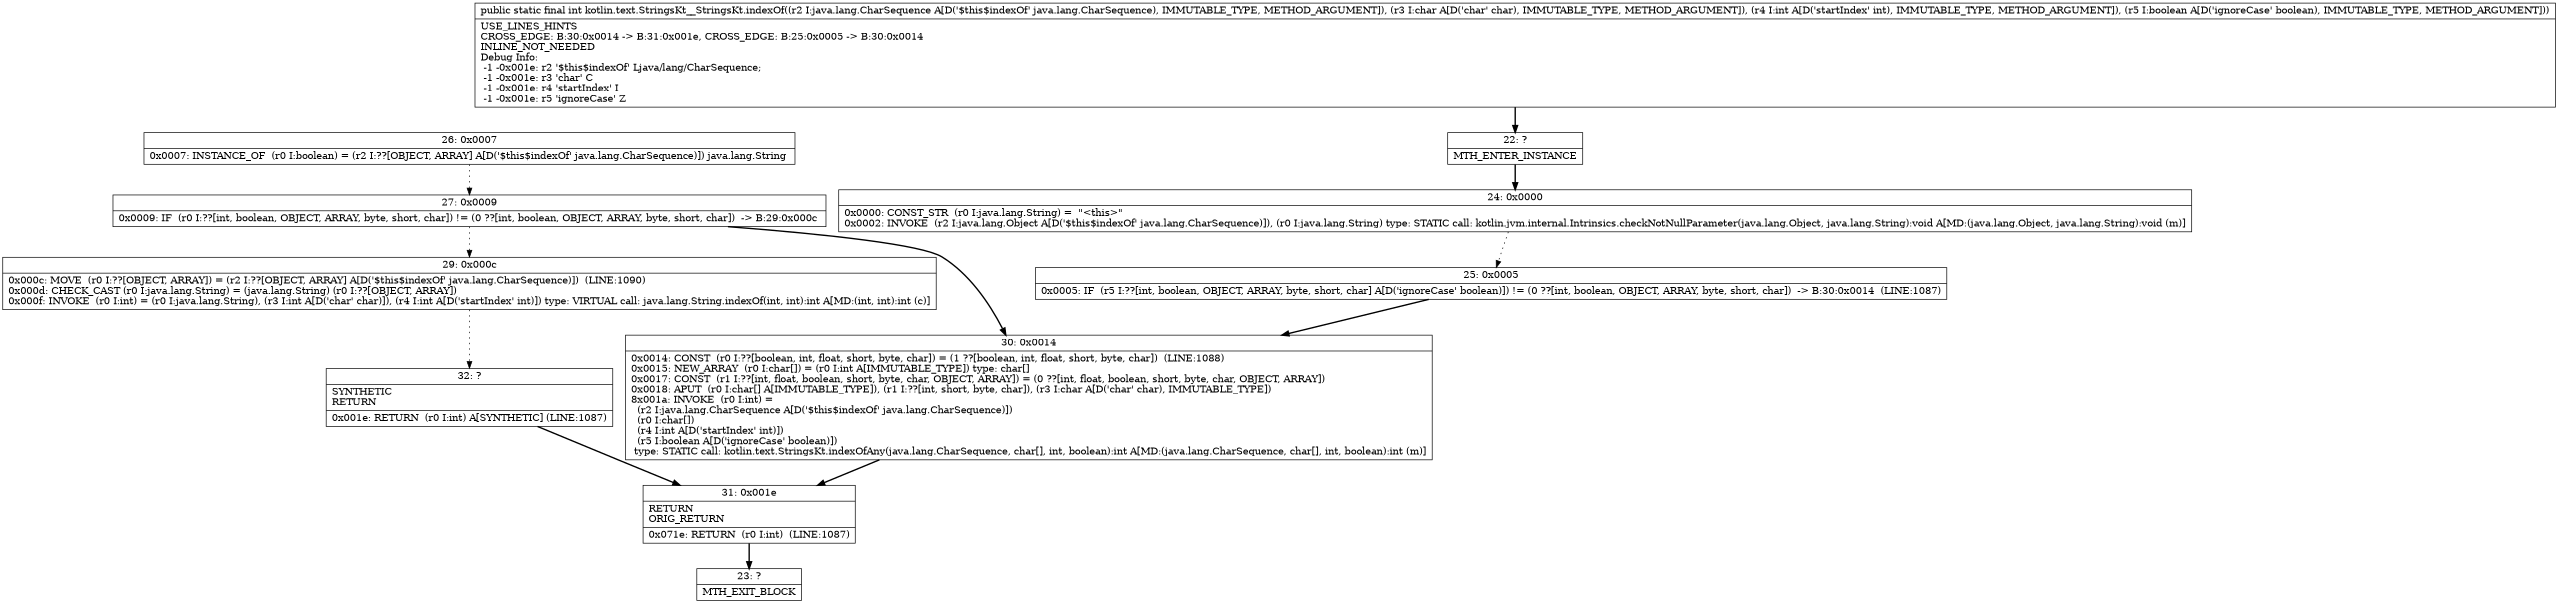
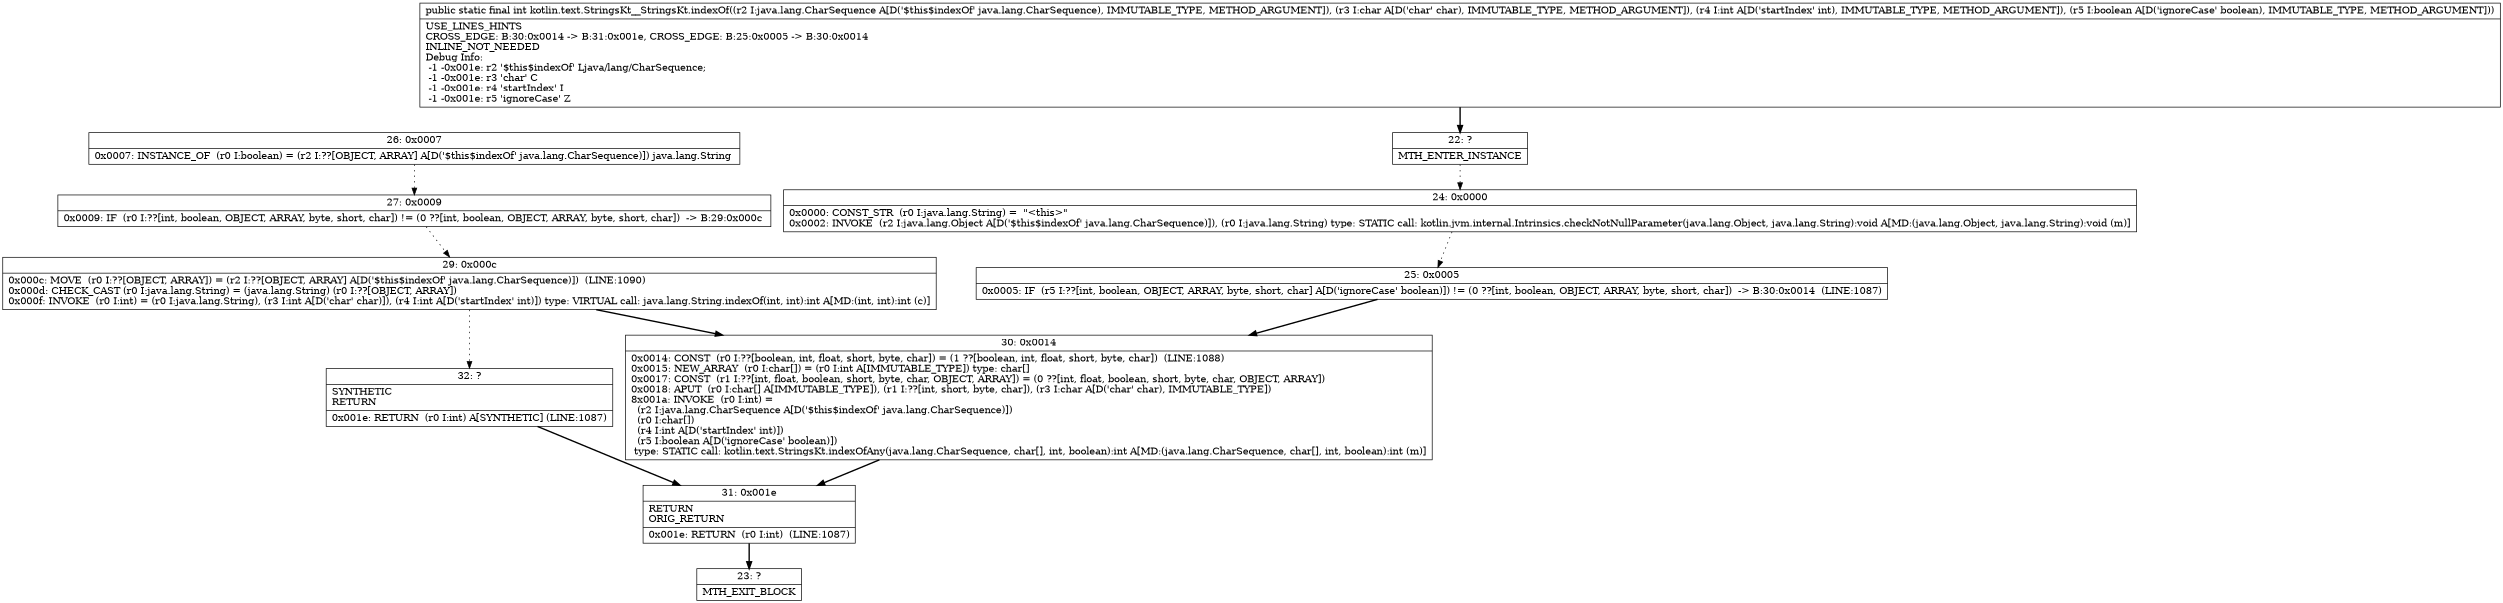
(1515, 174) -> (1460, 174)
(883, 243) -> (656, 322)
(749, 535) -> (749, 535)
